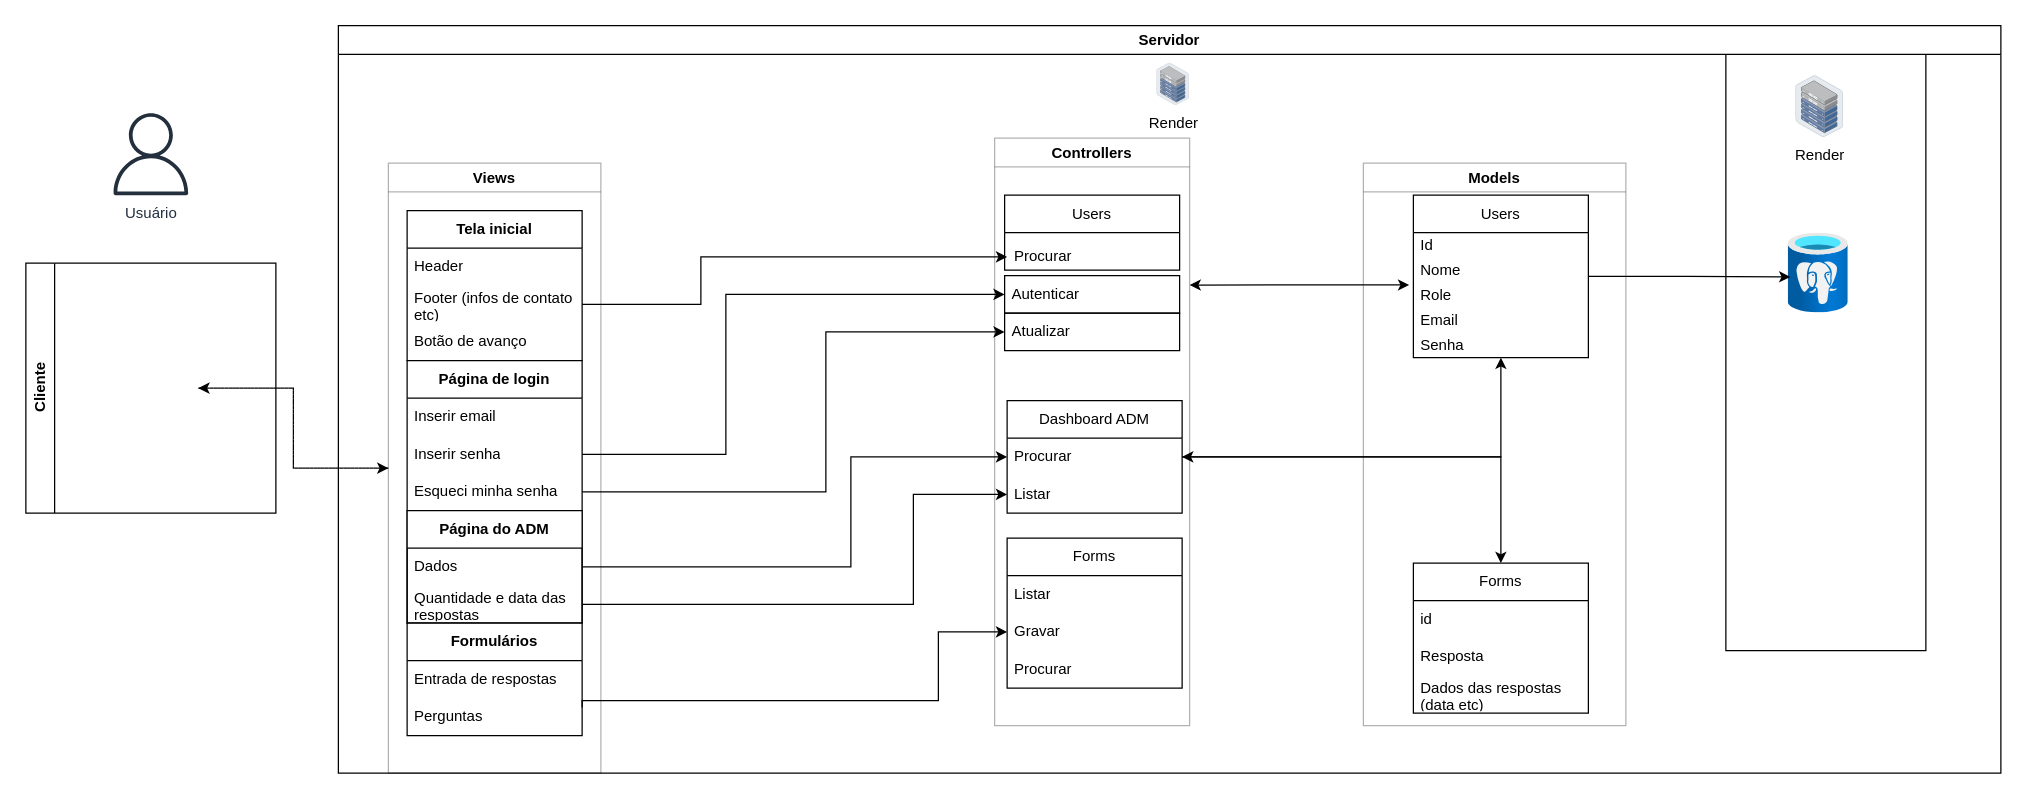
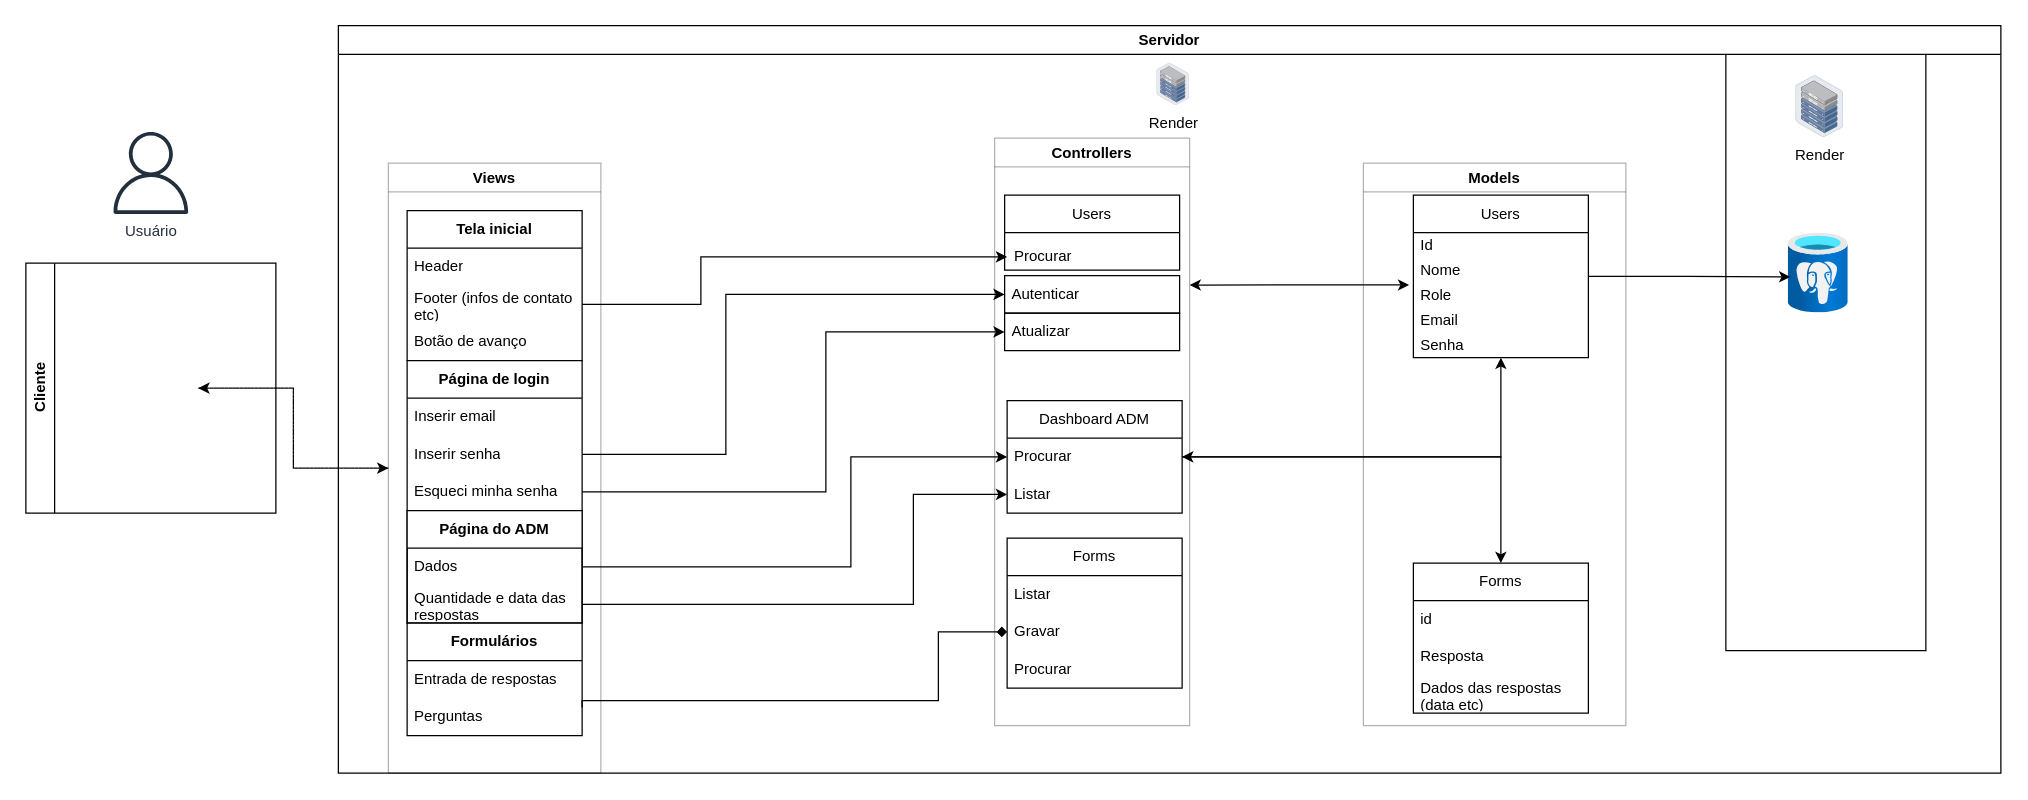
(151, 154) -> (151, 173)
(998, 632) -> (997, 632)
